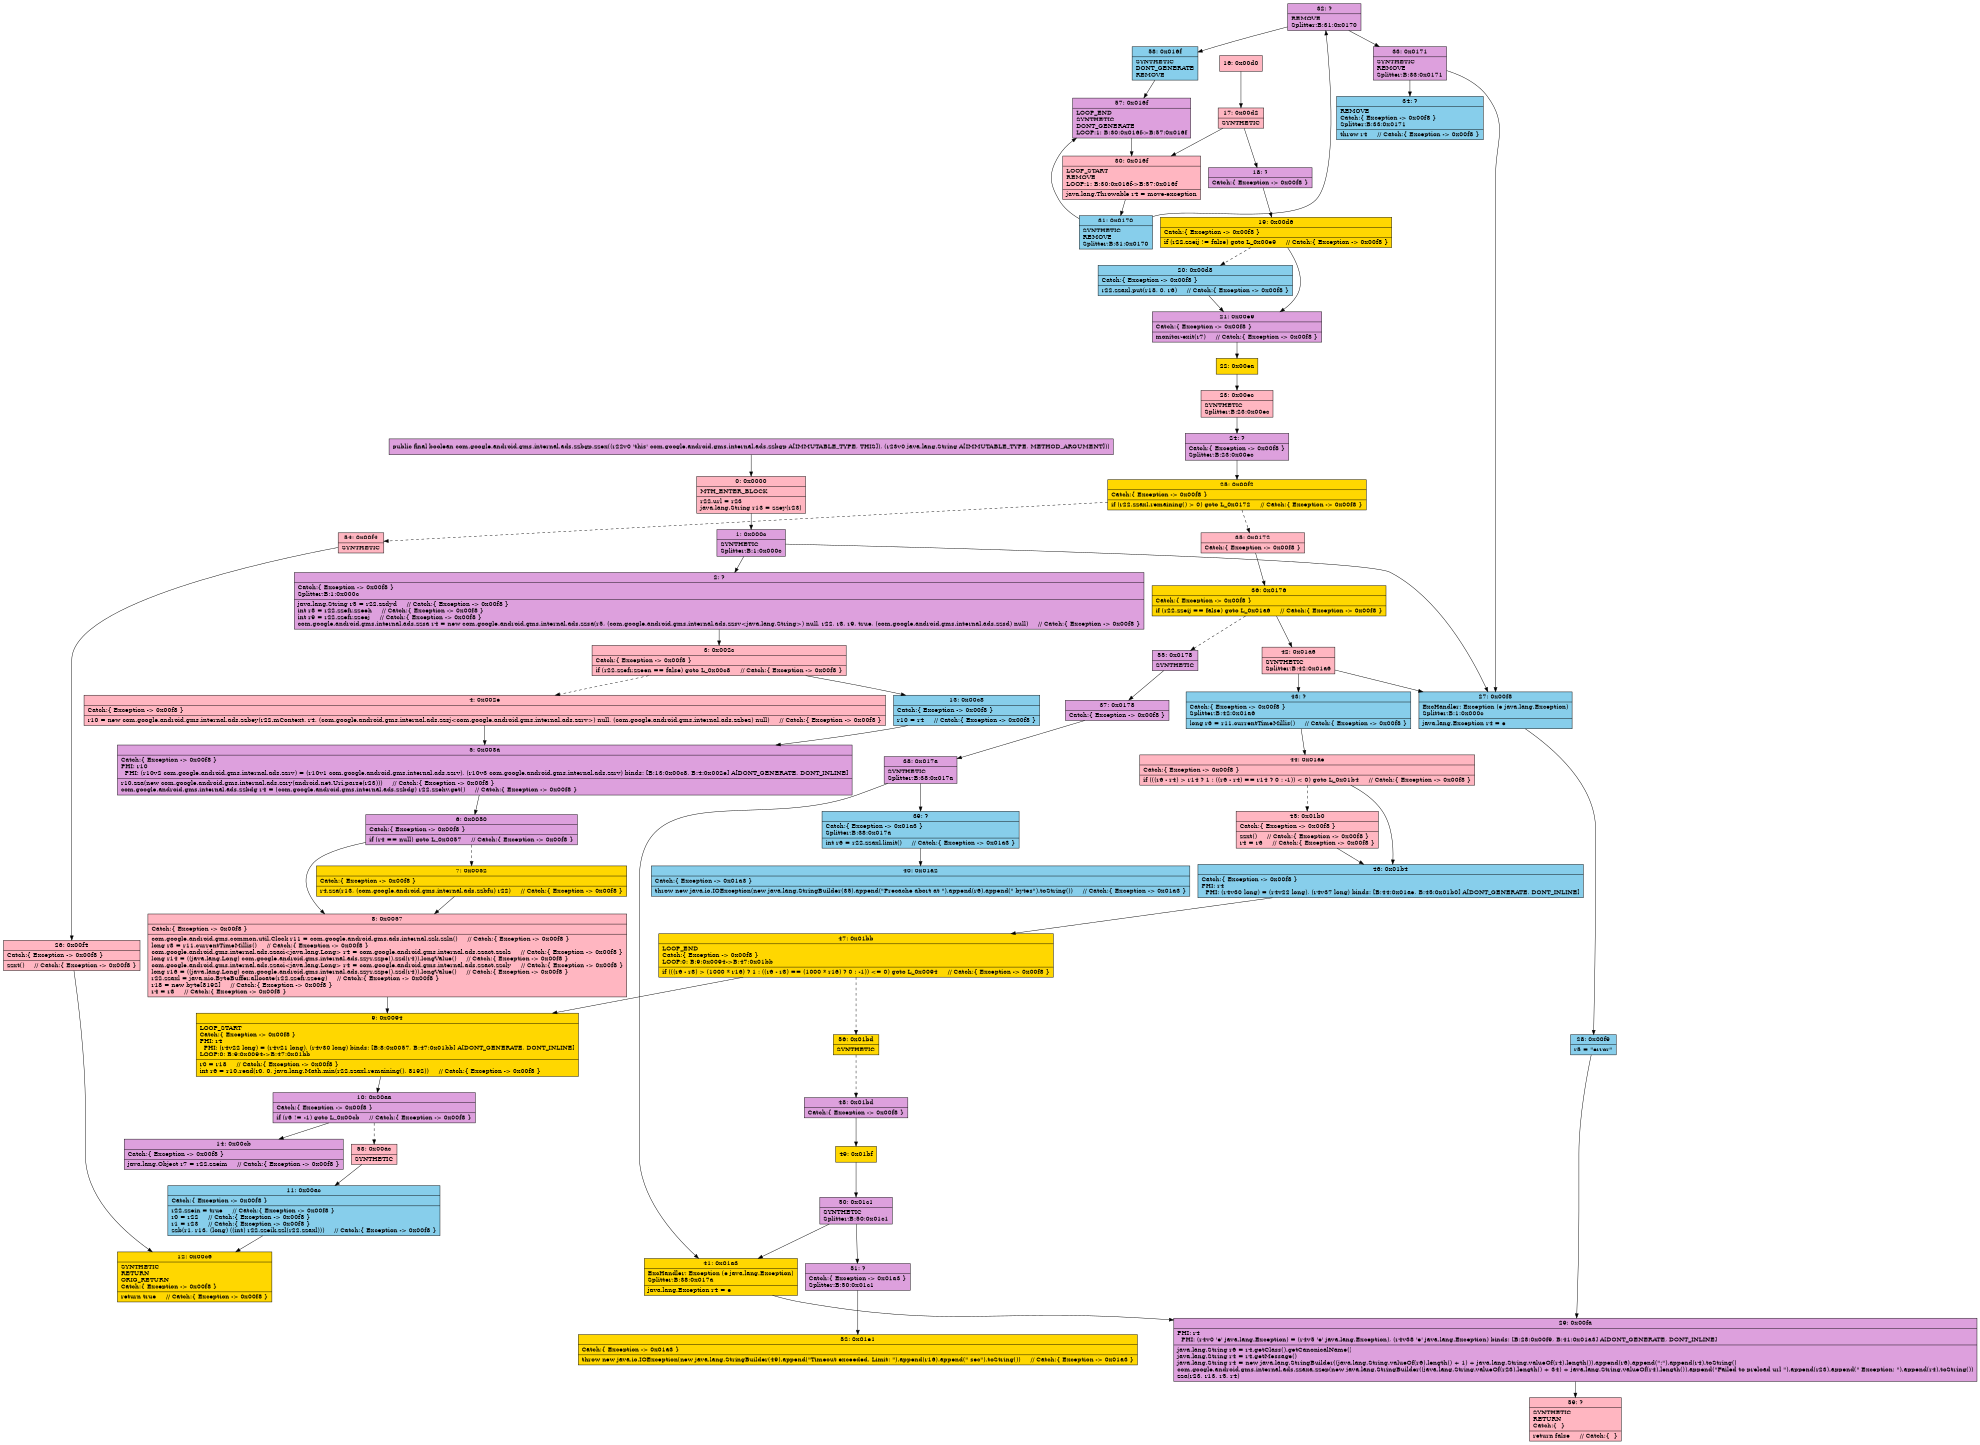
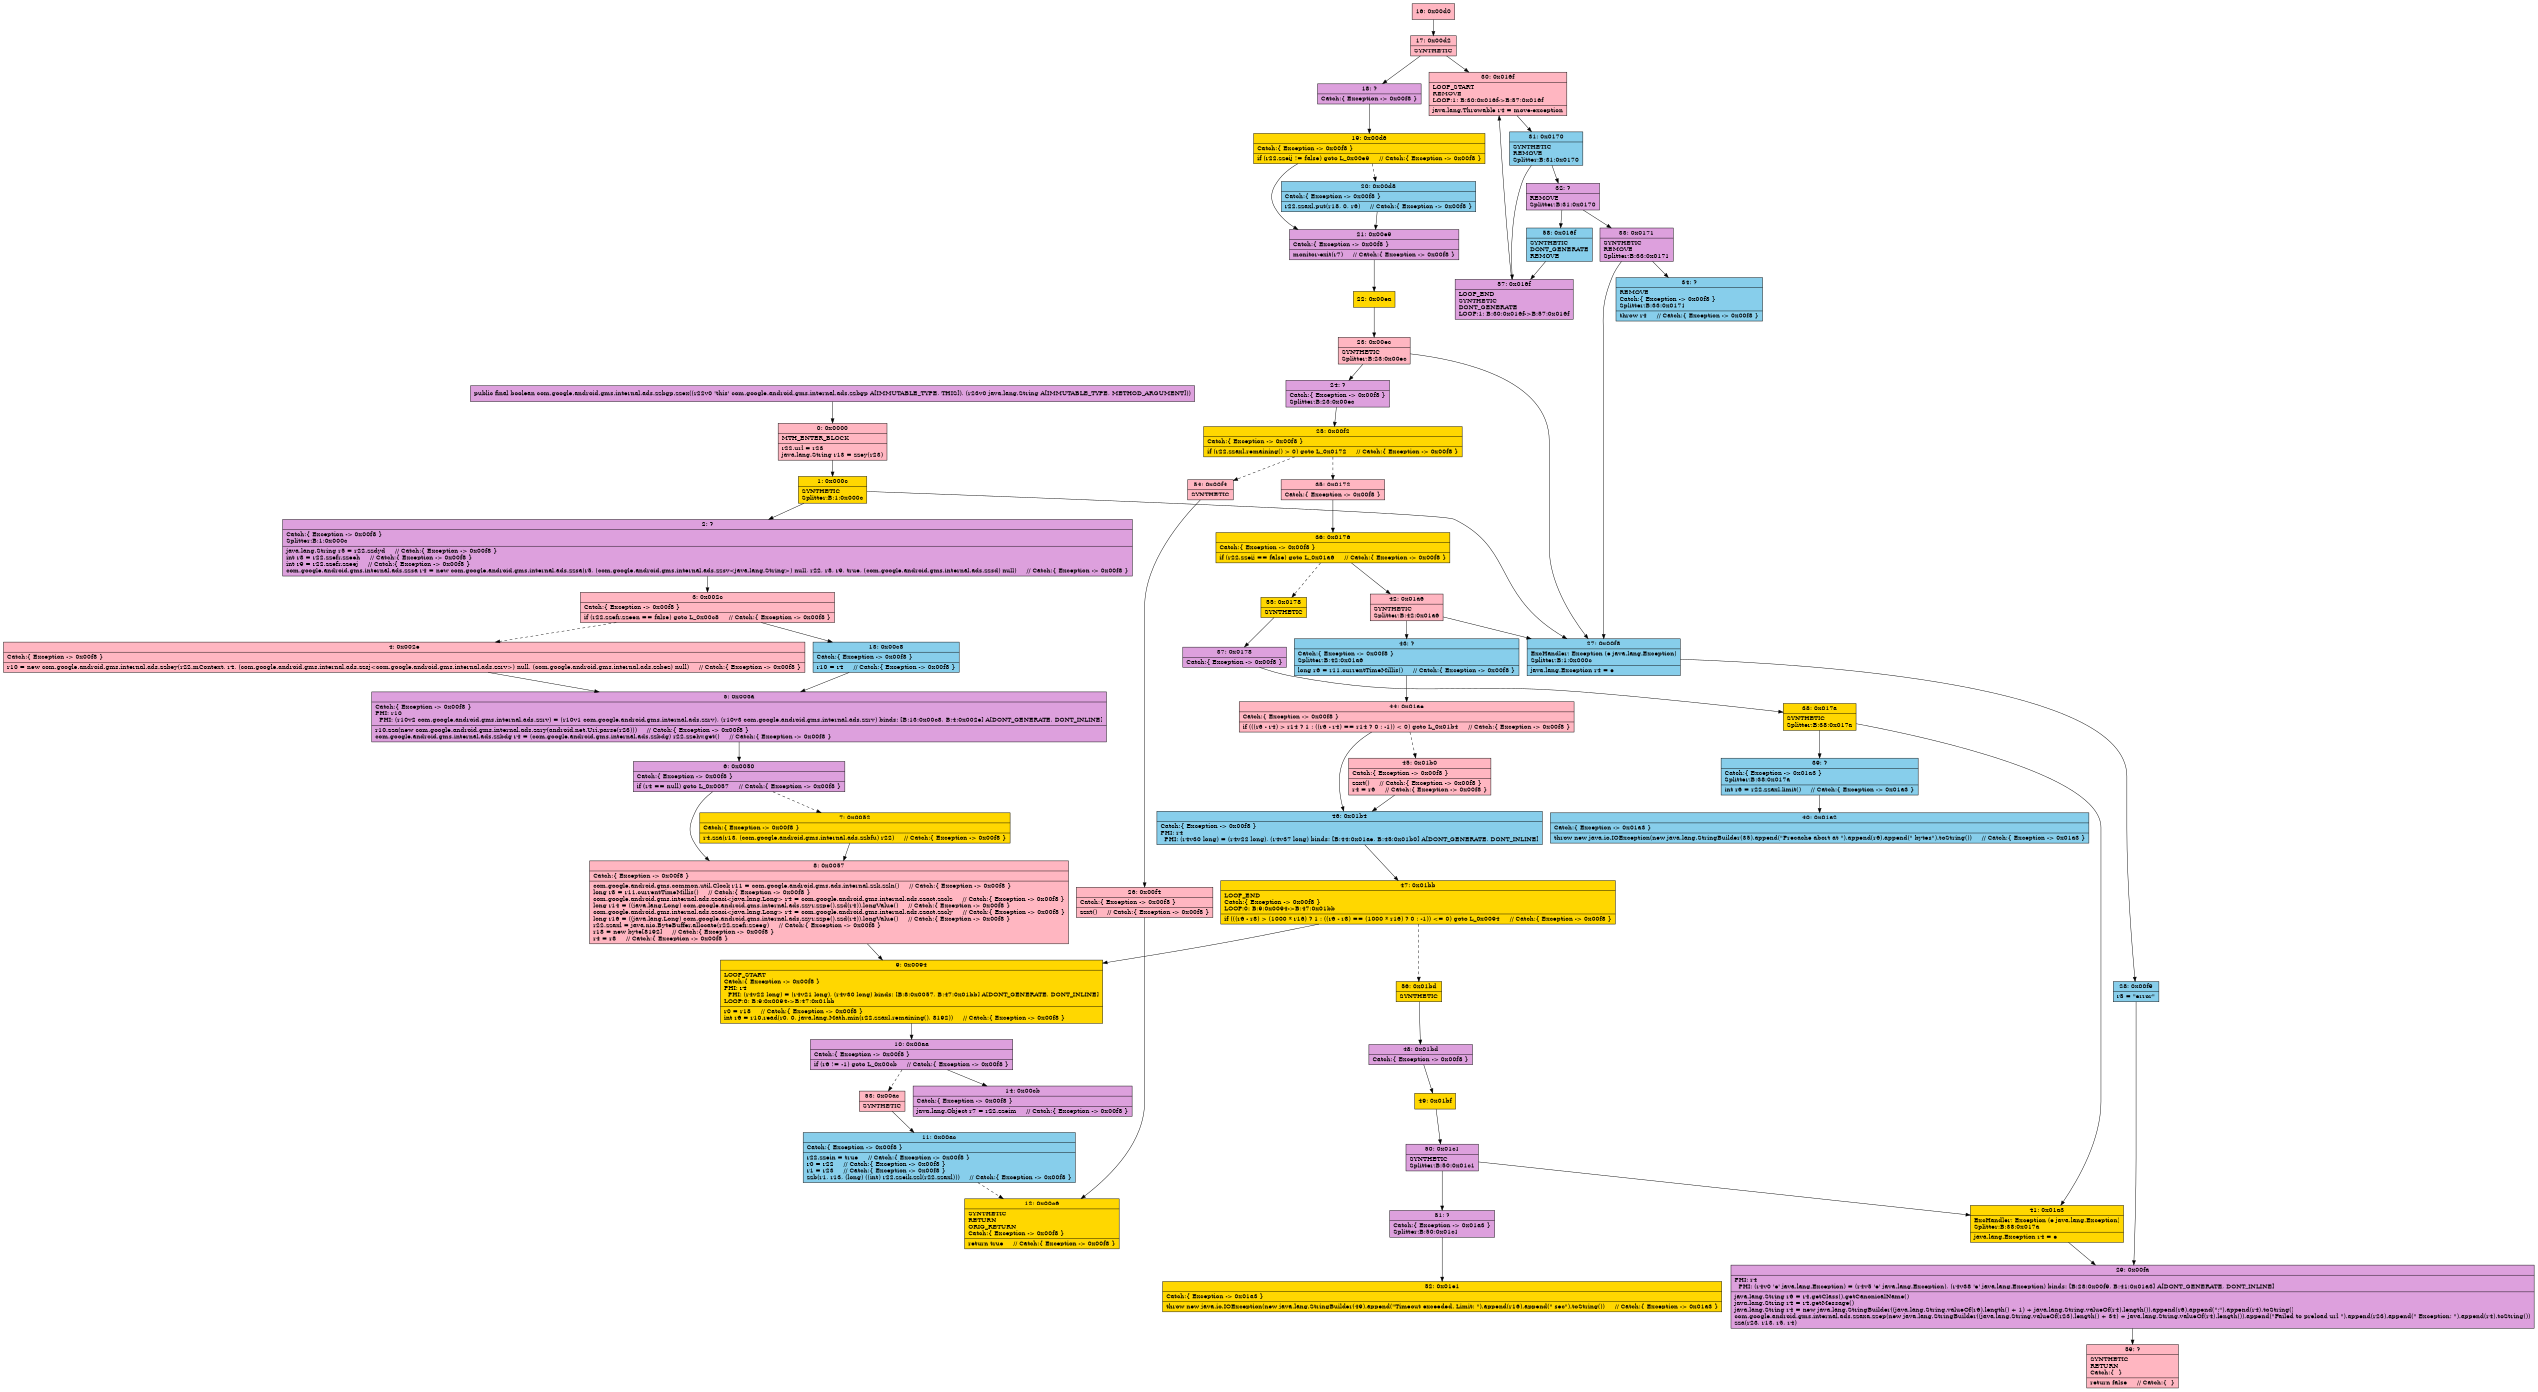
none -> (1549, 453)
(751, 543) -> (833, 490)
(1175, 661) -> (1284, 607)
(921, 770) -> (1820, 717)
(856, 1074) -> (1420, 1021)
(251, 1243) -> (989, 1190)
